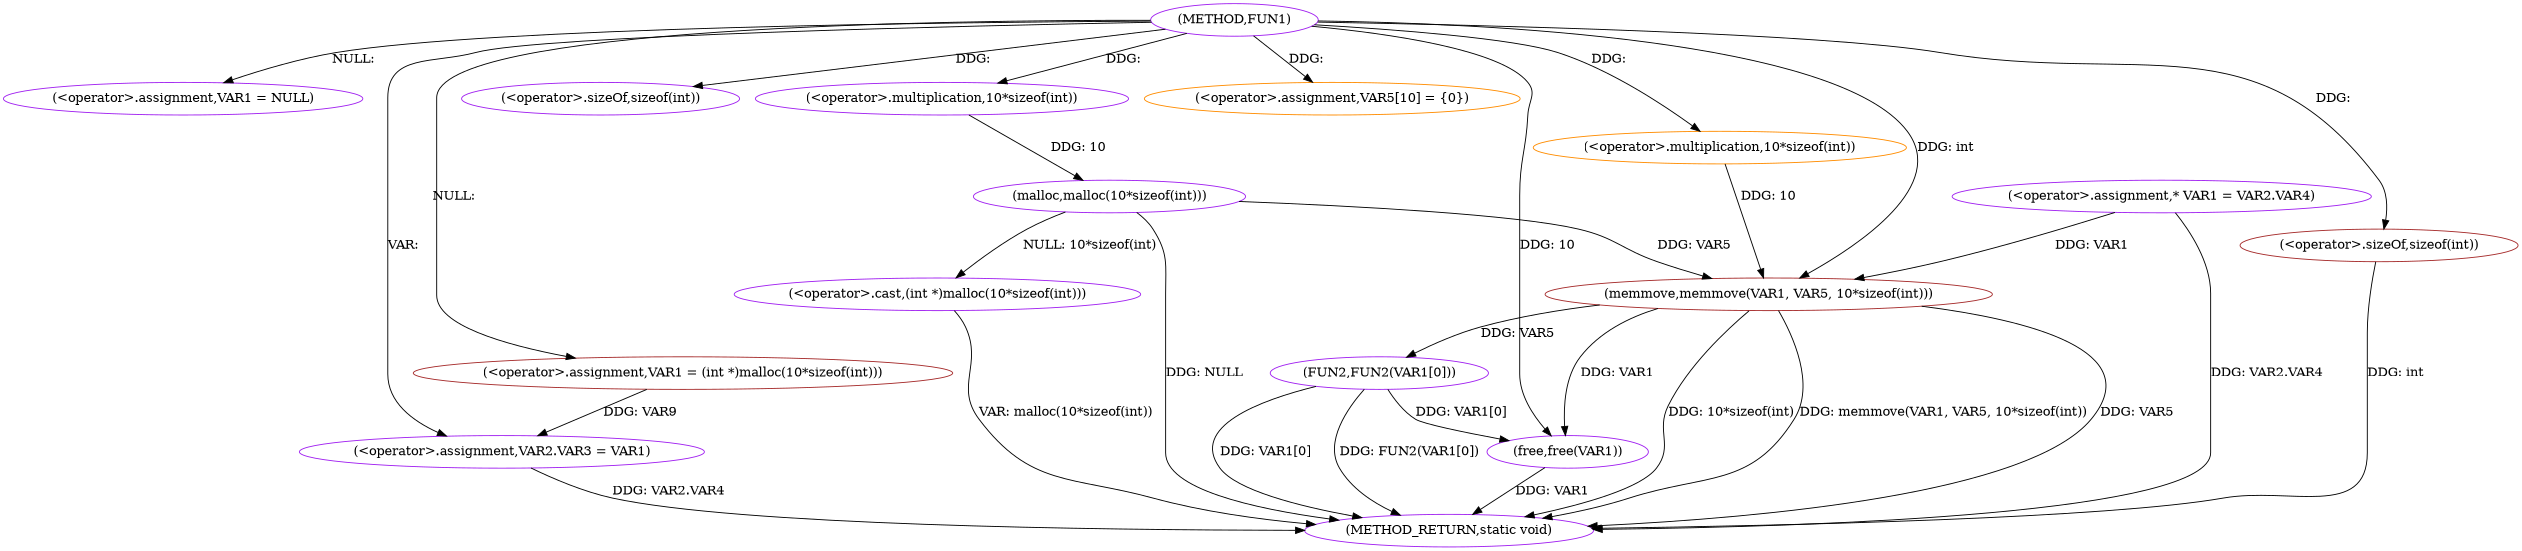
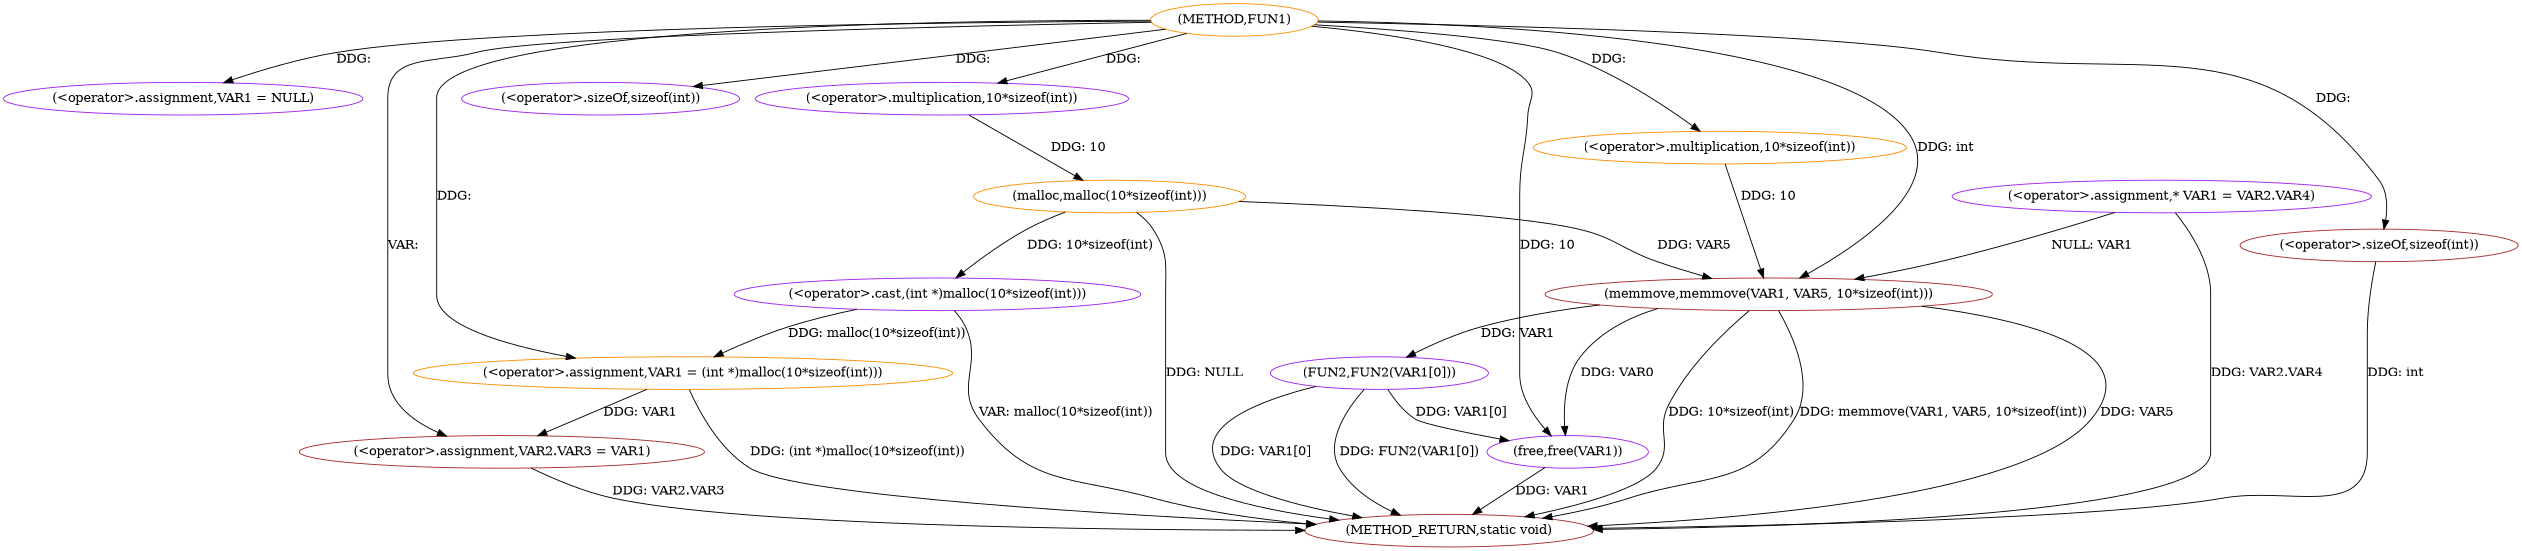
(1234, 20) -> (1234, 20)
(356, 59) -> (356, 59)
(1332, 99) -> none
(456, 197) -> (456, 197)
(1109, 197) -> (1109, 197)
(1090, 245) -> (1090, 245)
(2092, 245) -> (2092, 245)
none -> (788, 327)
(1518, 334) -> (1518, 334)
(683, 373) -> (683, 373)
(1618, 373) -> (1618, 373)
(640, 412) -> (640, 412)
(502, 452) -> (502, 452)
(669, 491) -> (669, 491)
none -> (977, 503)
(1449, 531) -> (1449, 531)
